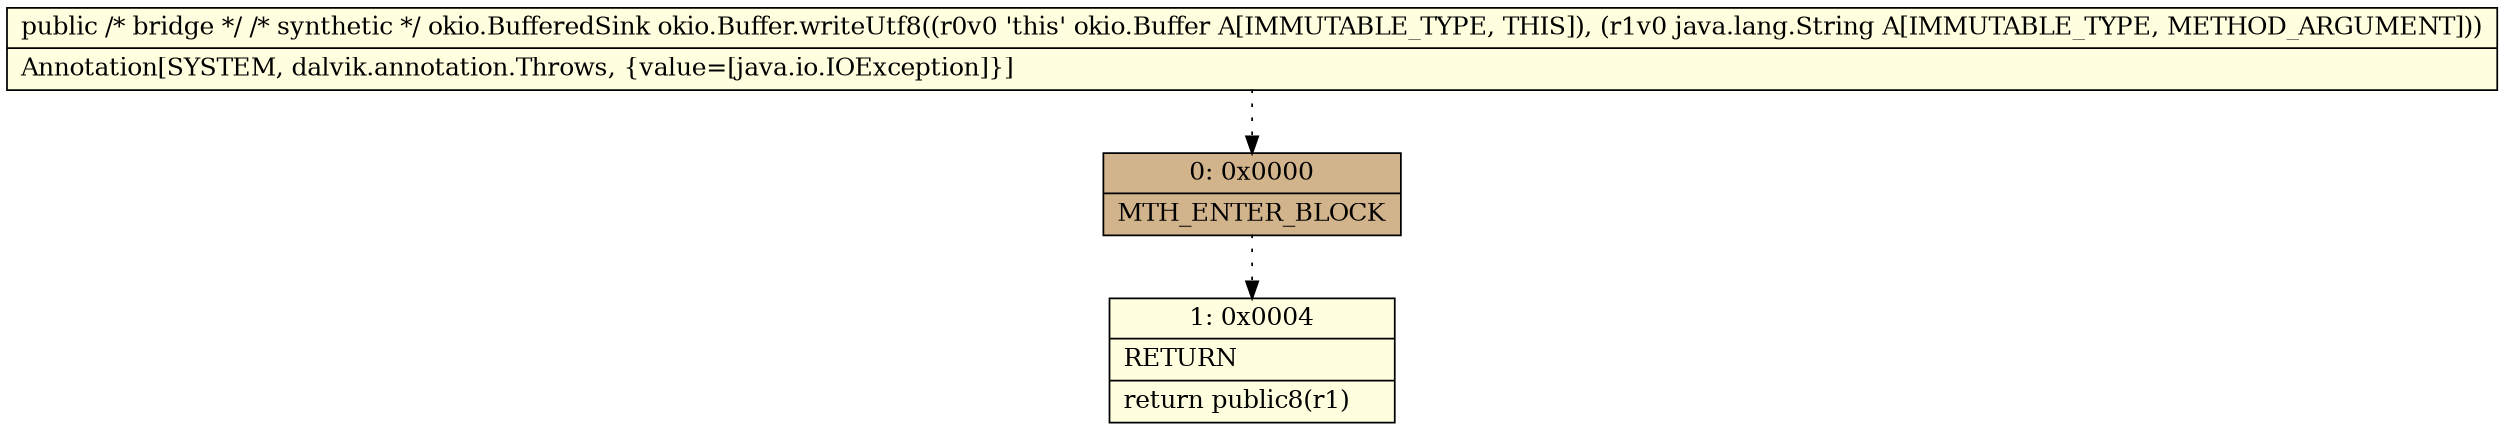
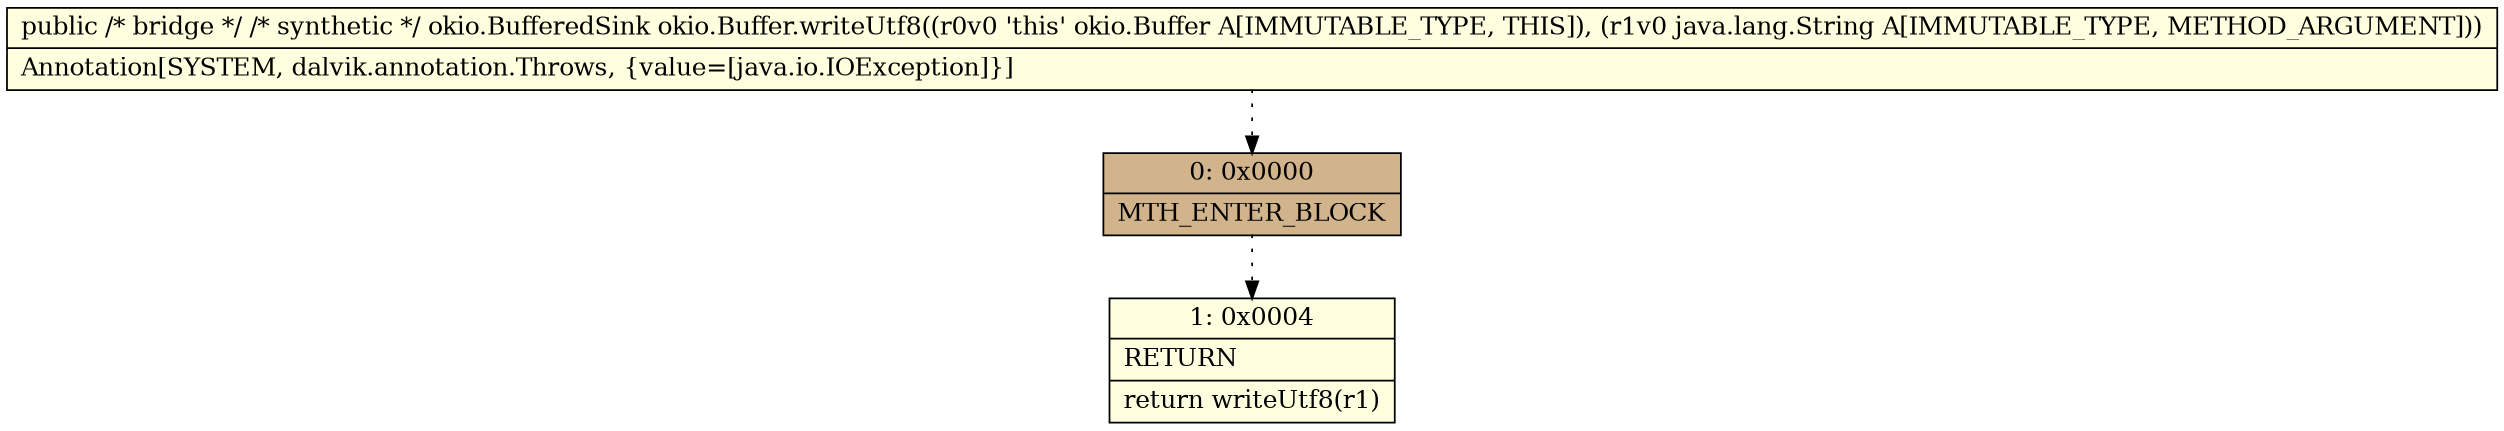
(1237, 401) -> (1252, 401)
